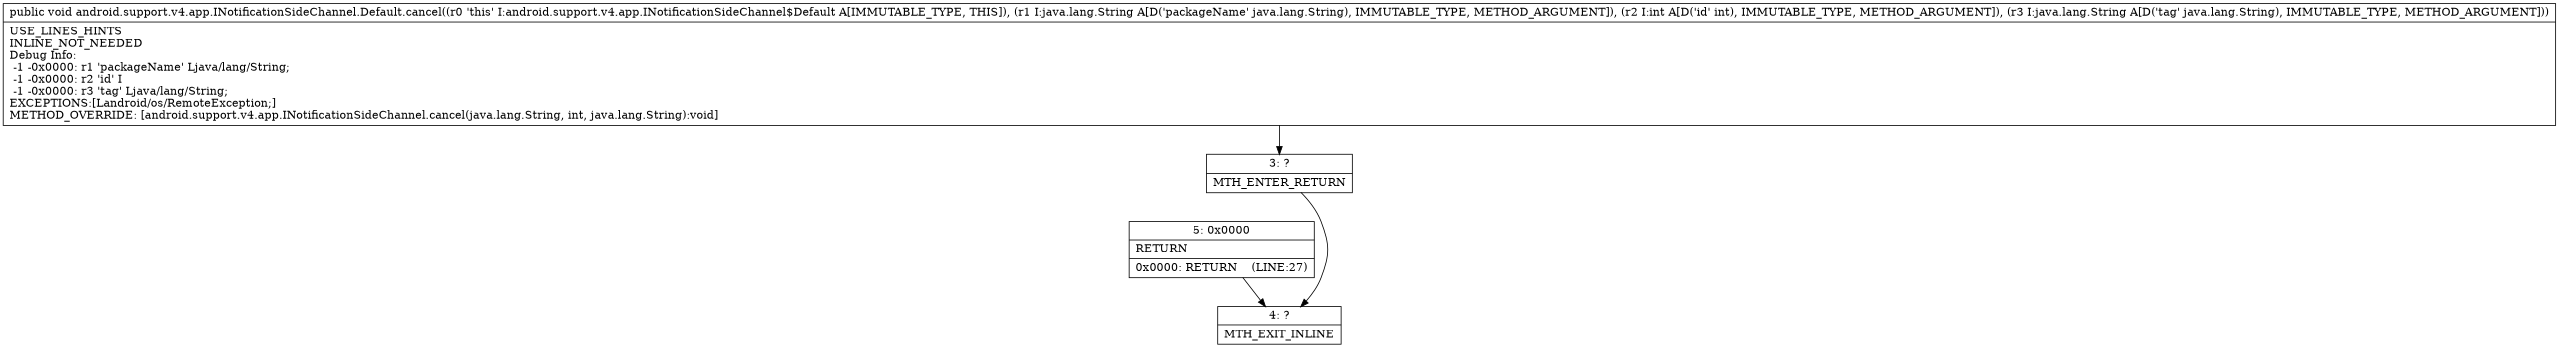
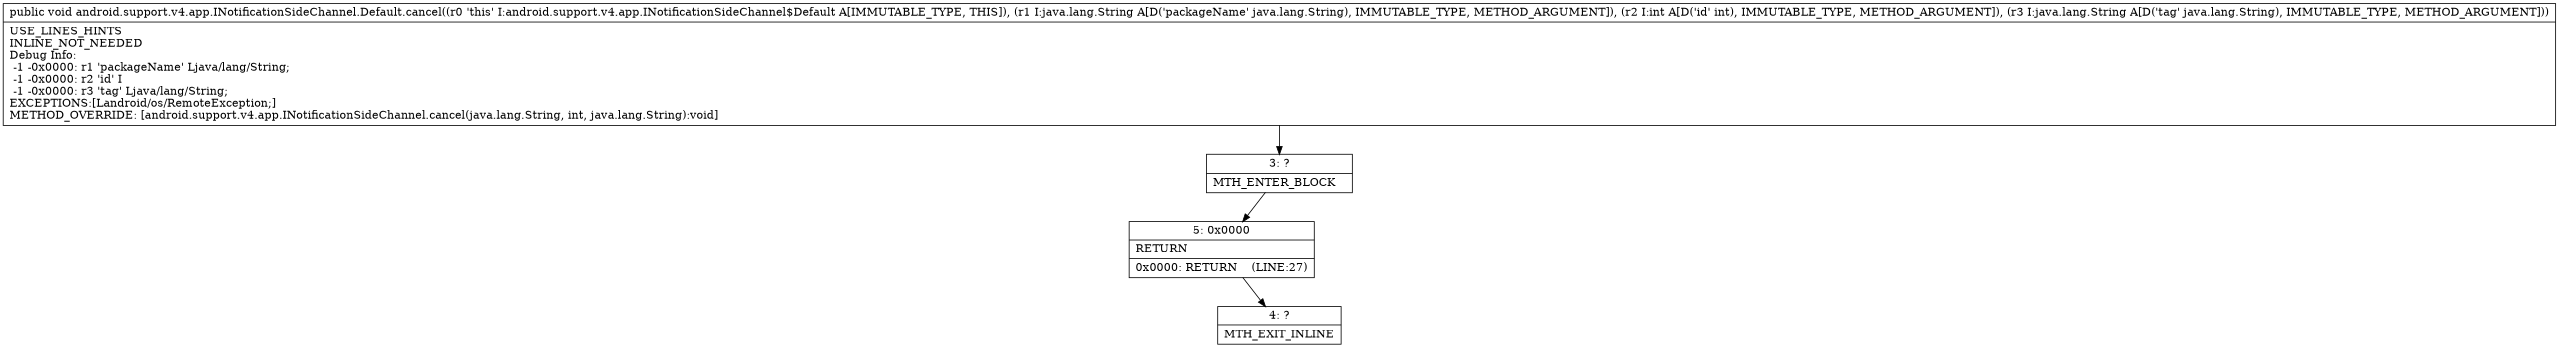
(1279, 183) -> (1275, 183)
(1327, 246) -> (1257, 204)
